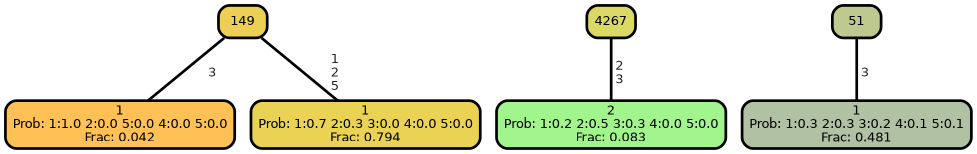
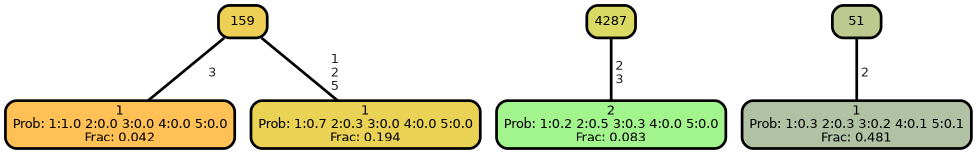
(243, 22) -> (243, 22)
(611, 22) -> (611, 22)
(863, 73) -> (863, 73)
(120, 125) -> (120, 125)
(366, 125) -> (366, 125)
